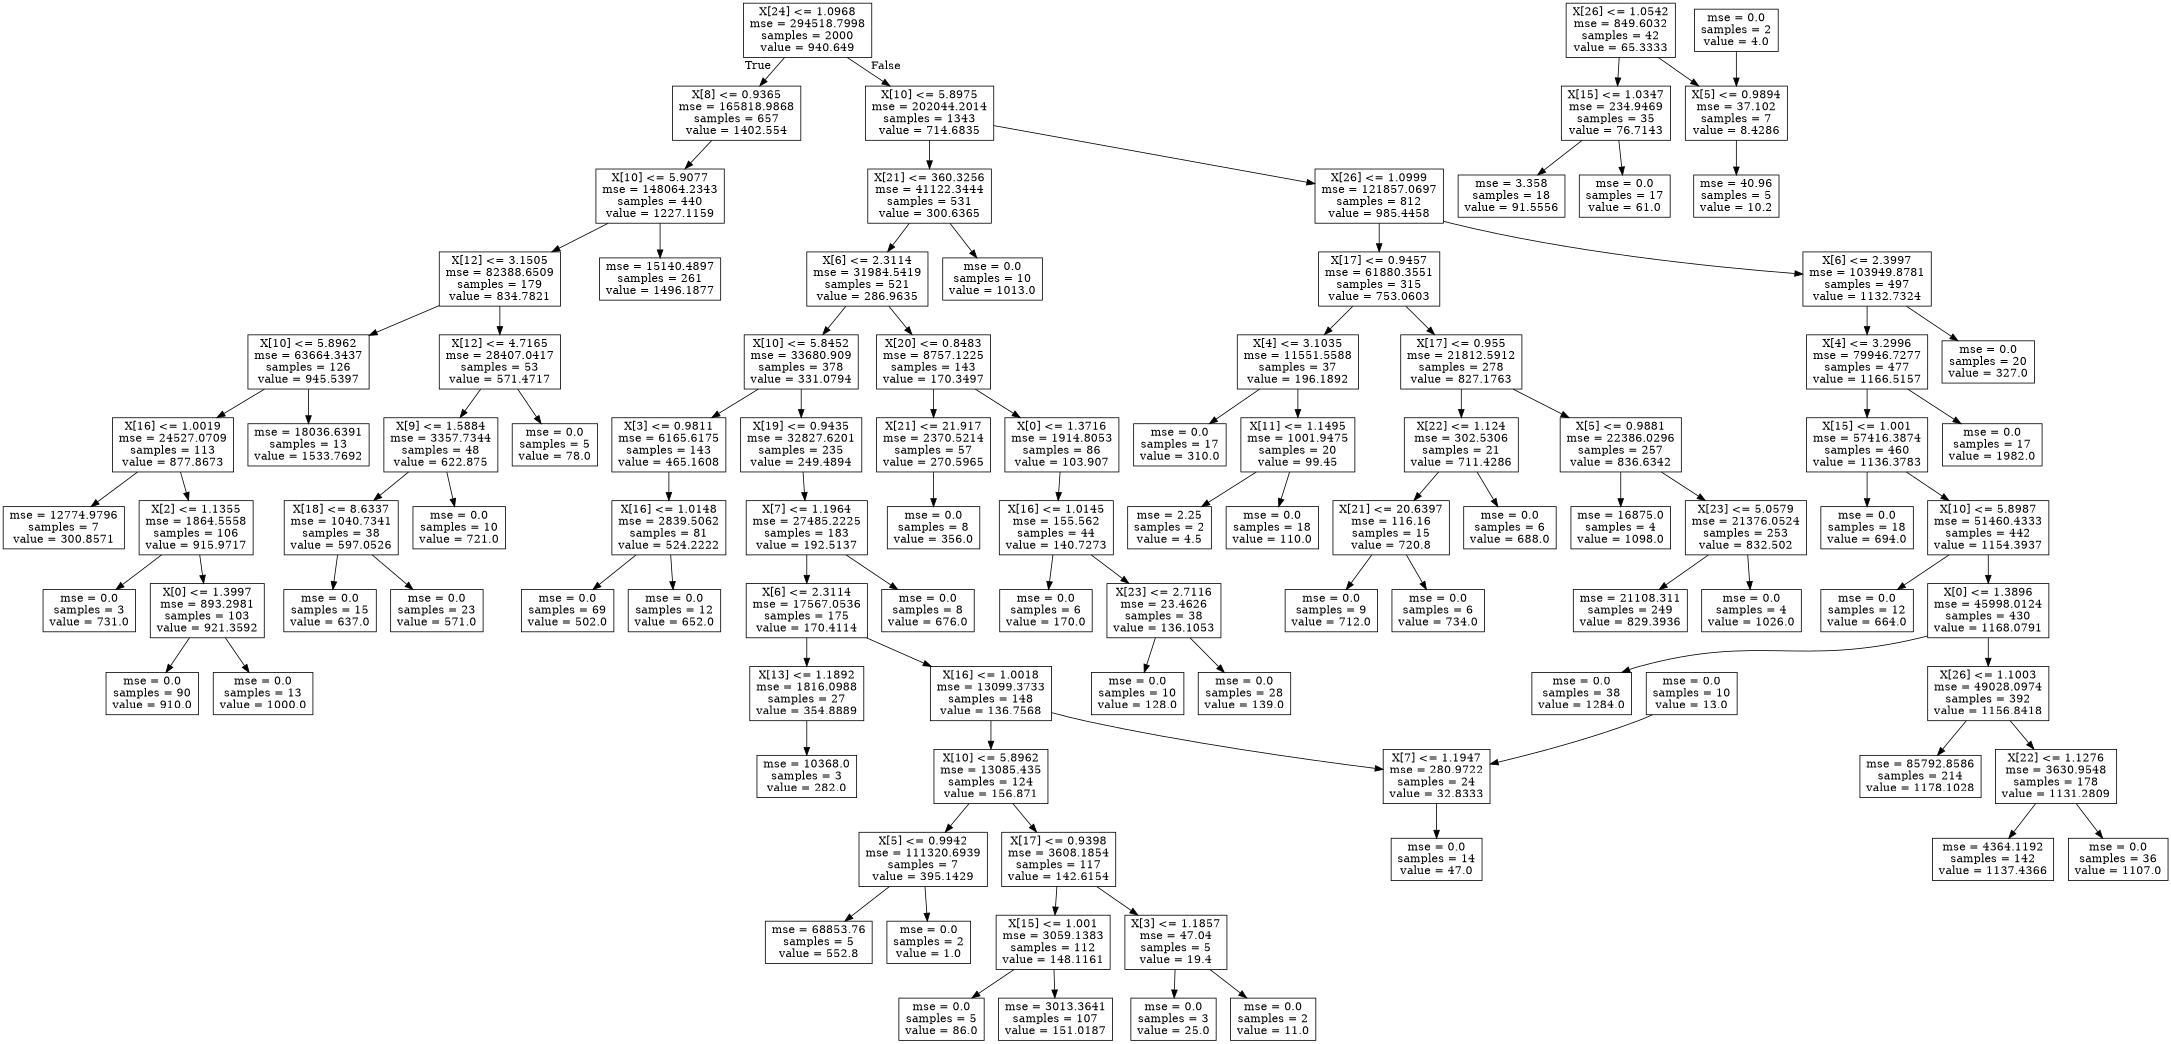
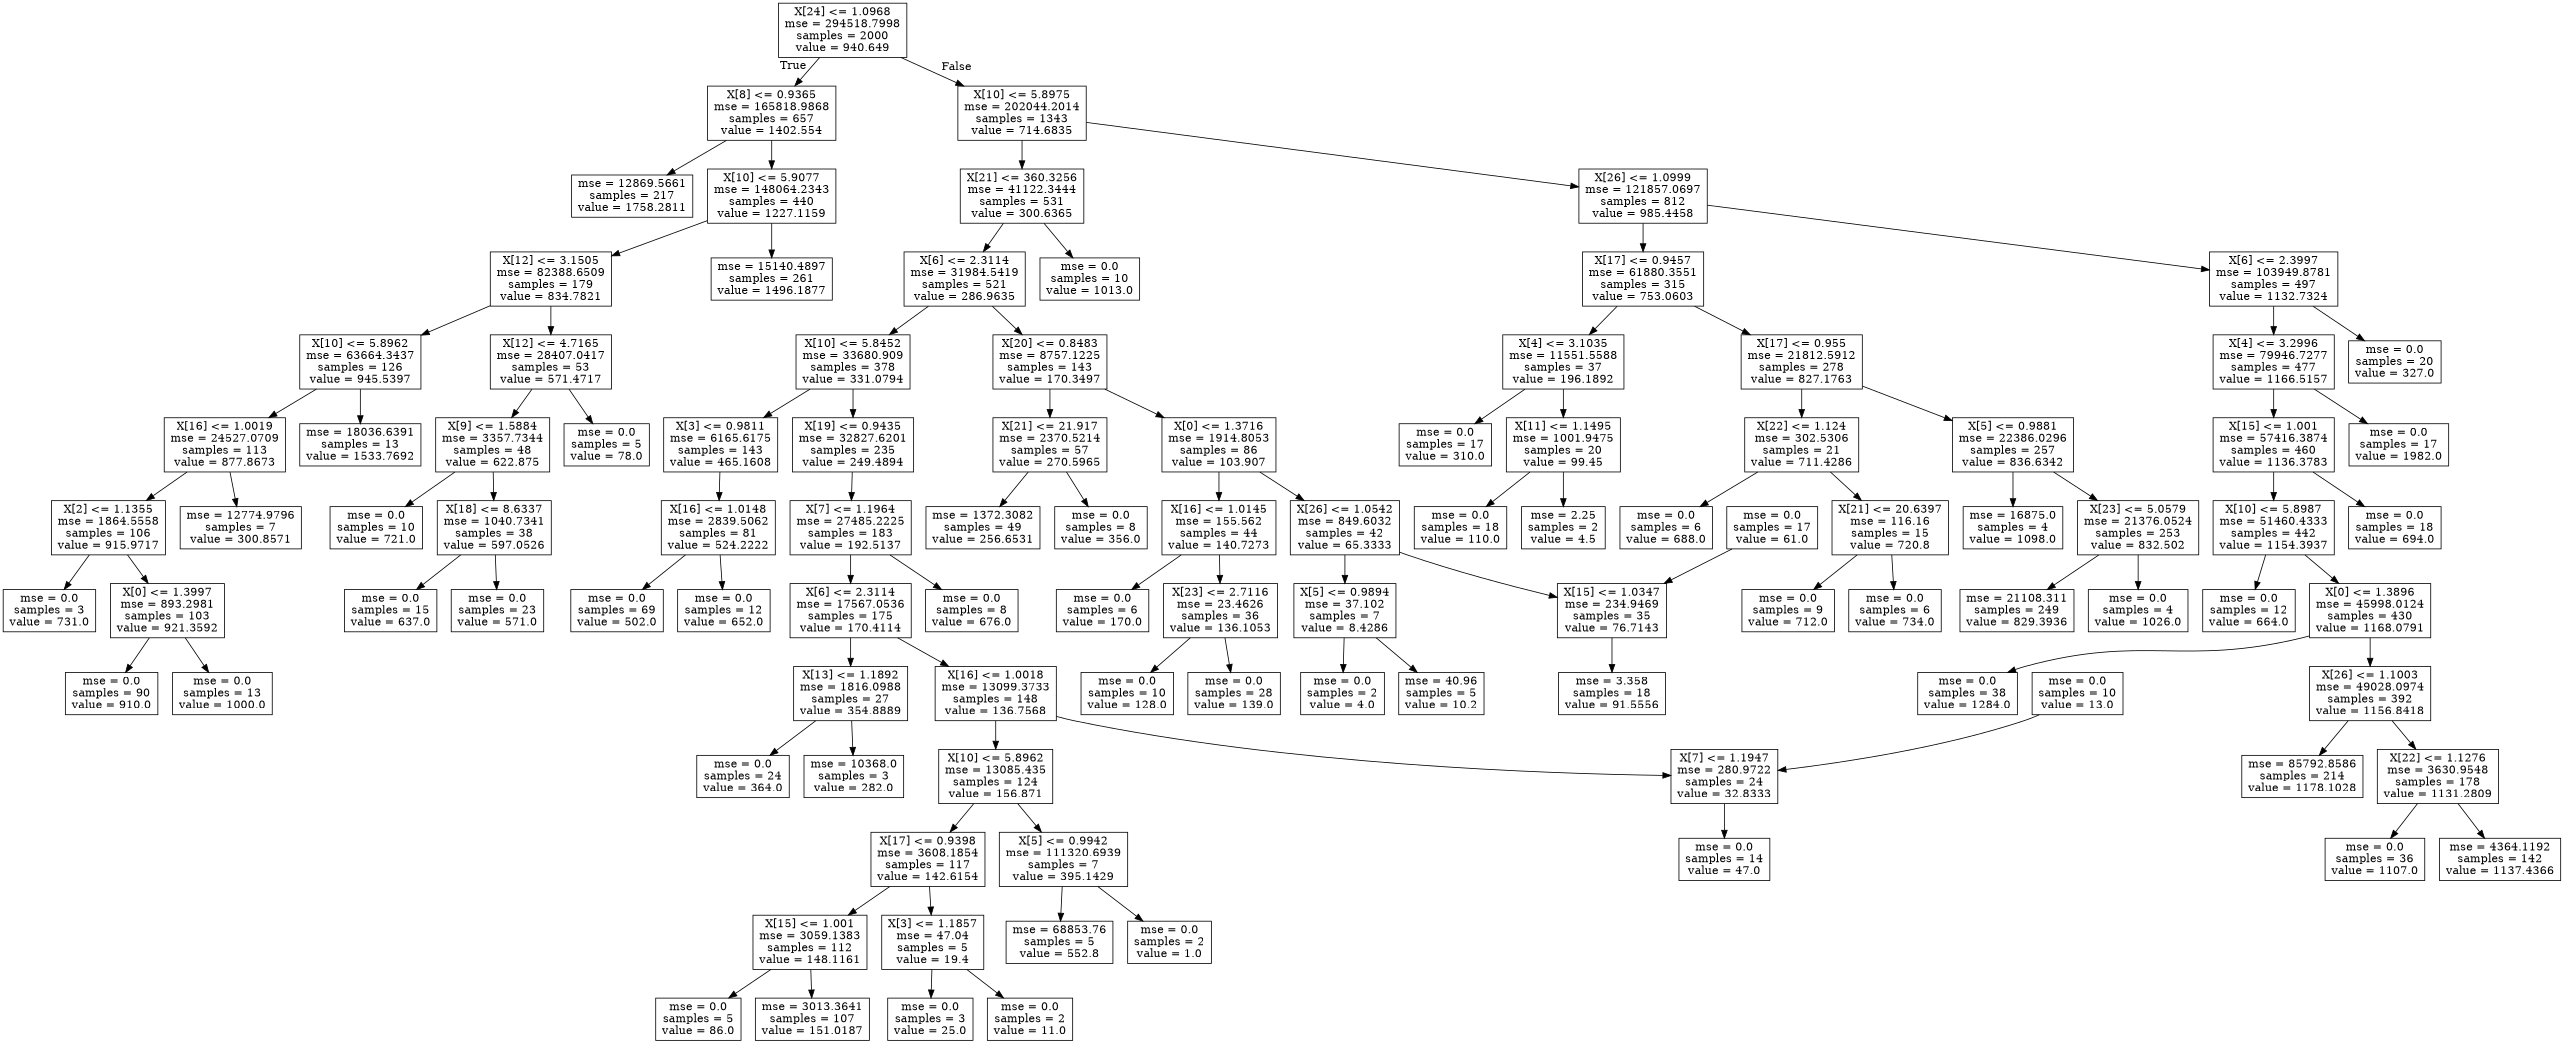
(1736, 65) -> (1344, 651)
(1620, 154) -> (1702, 564)
none -> (632, 196)
none -> (1279, 484)
none -> (983, 528)
(1164, 611) -> (1221, 611)
none -> (743, 776)
